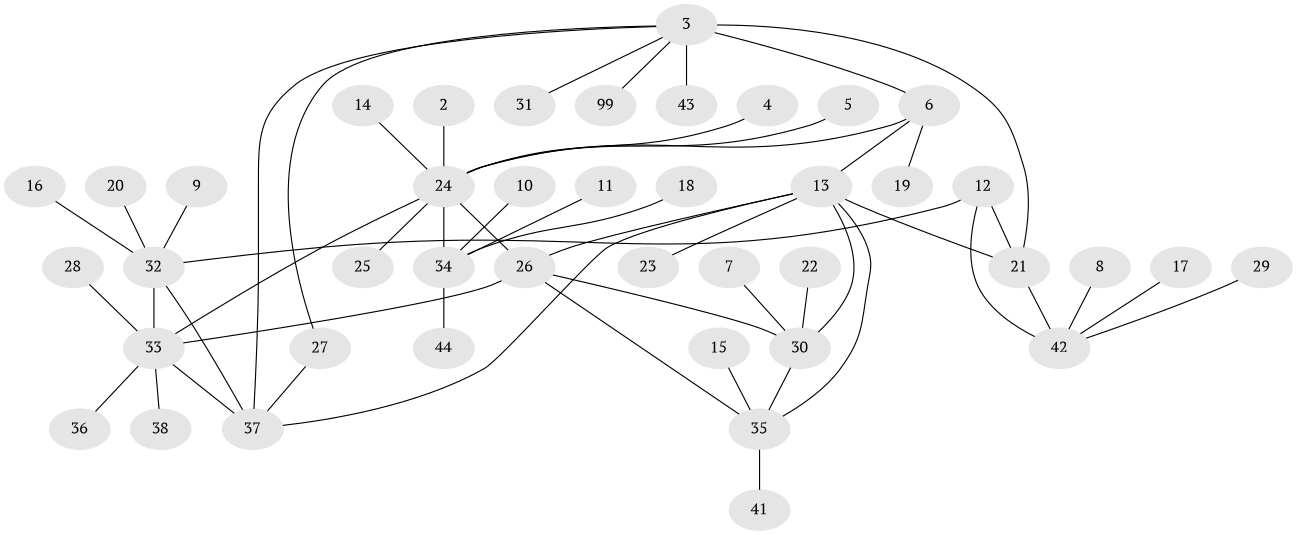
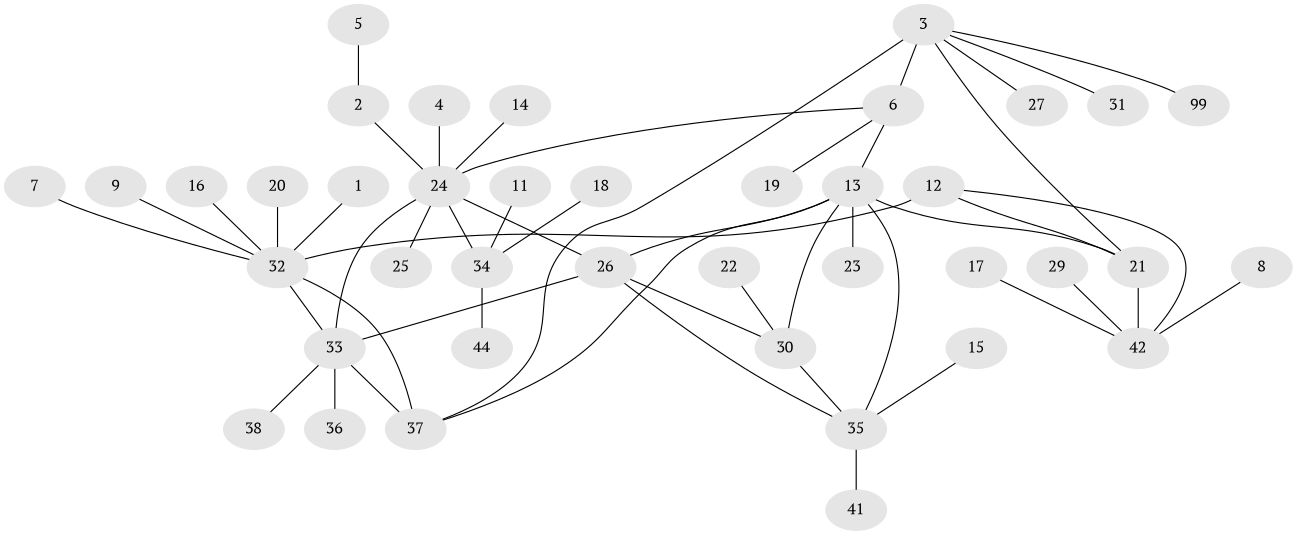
(687, 106) -> none
(646, 146) -> (358, 65)
none -> (358, 187)
(525, 187) -> none
(73, 267) -> none
(765, 308) -> (153, 233)
(287, 389) -> none
